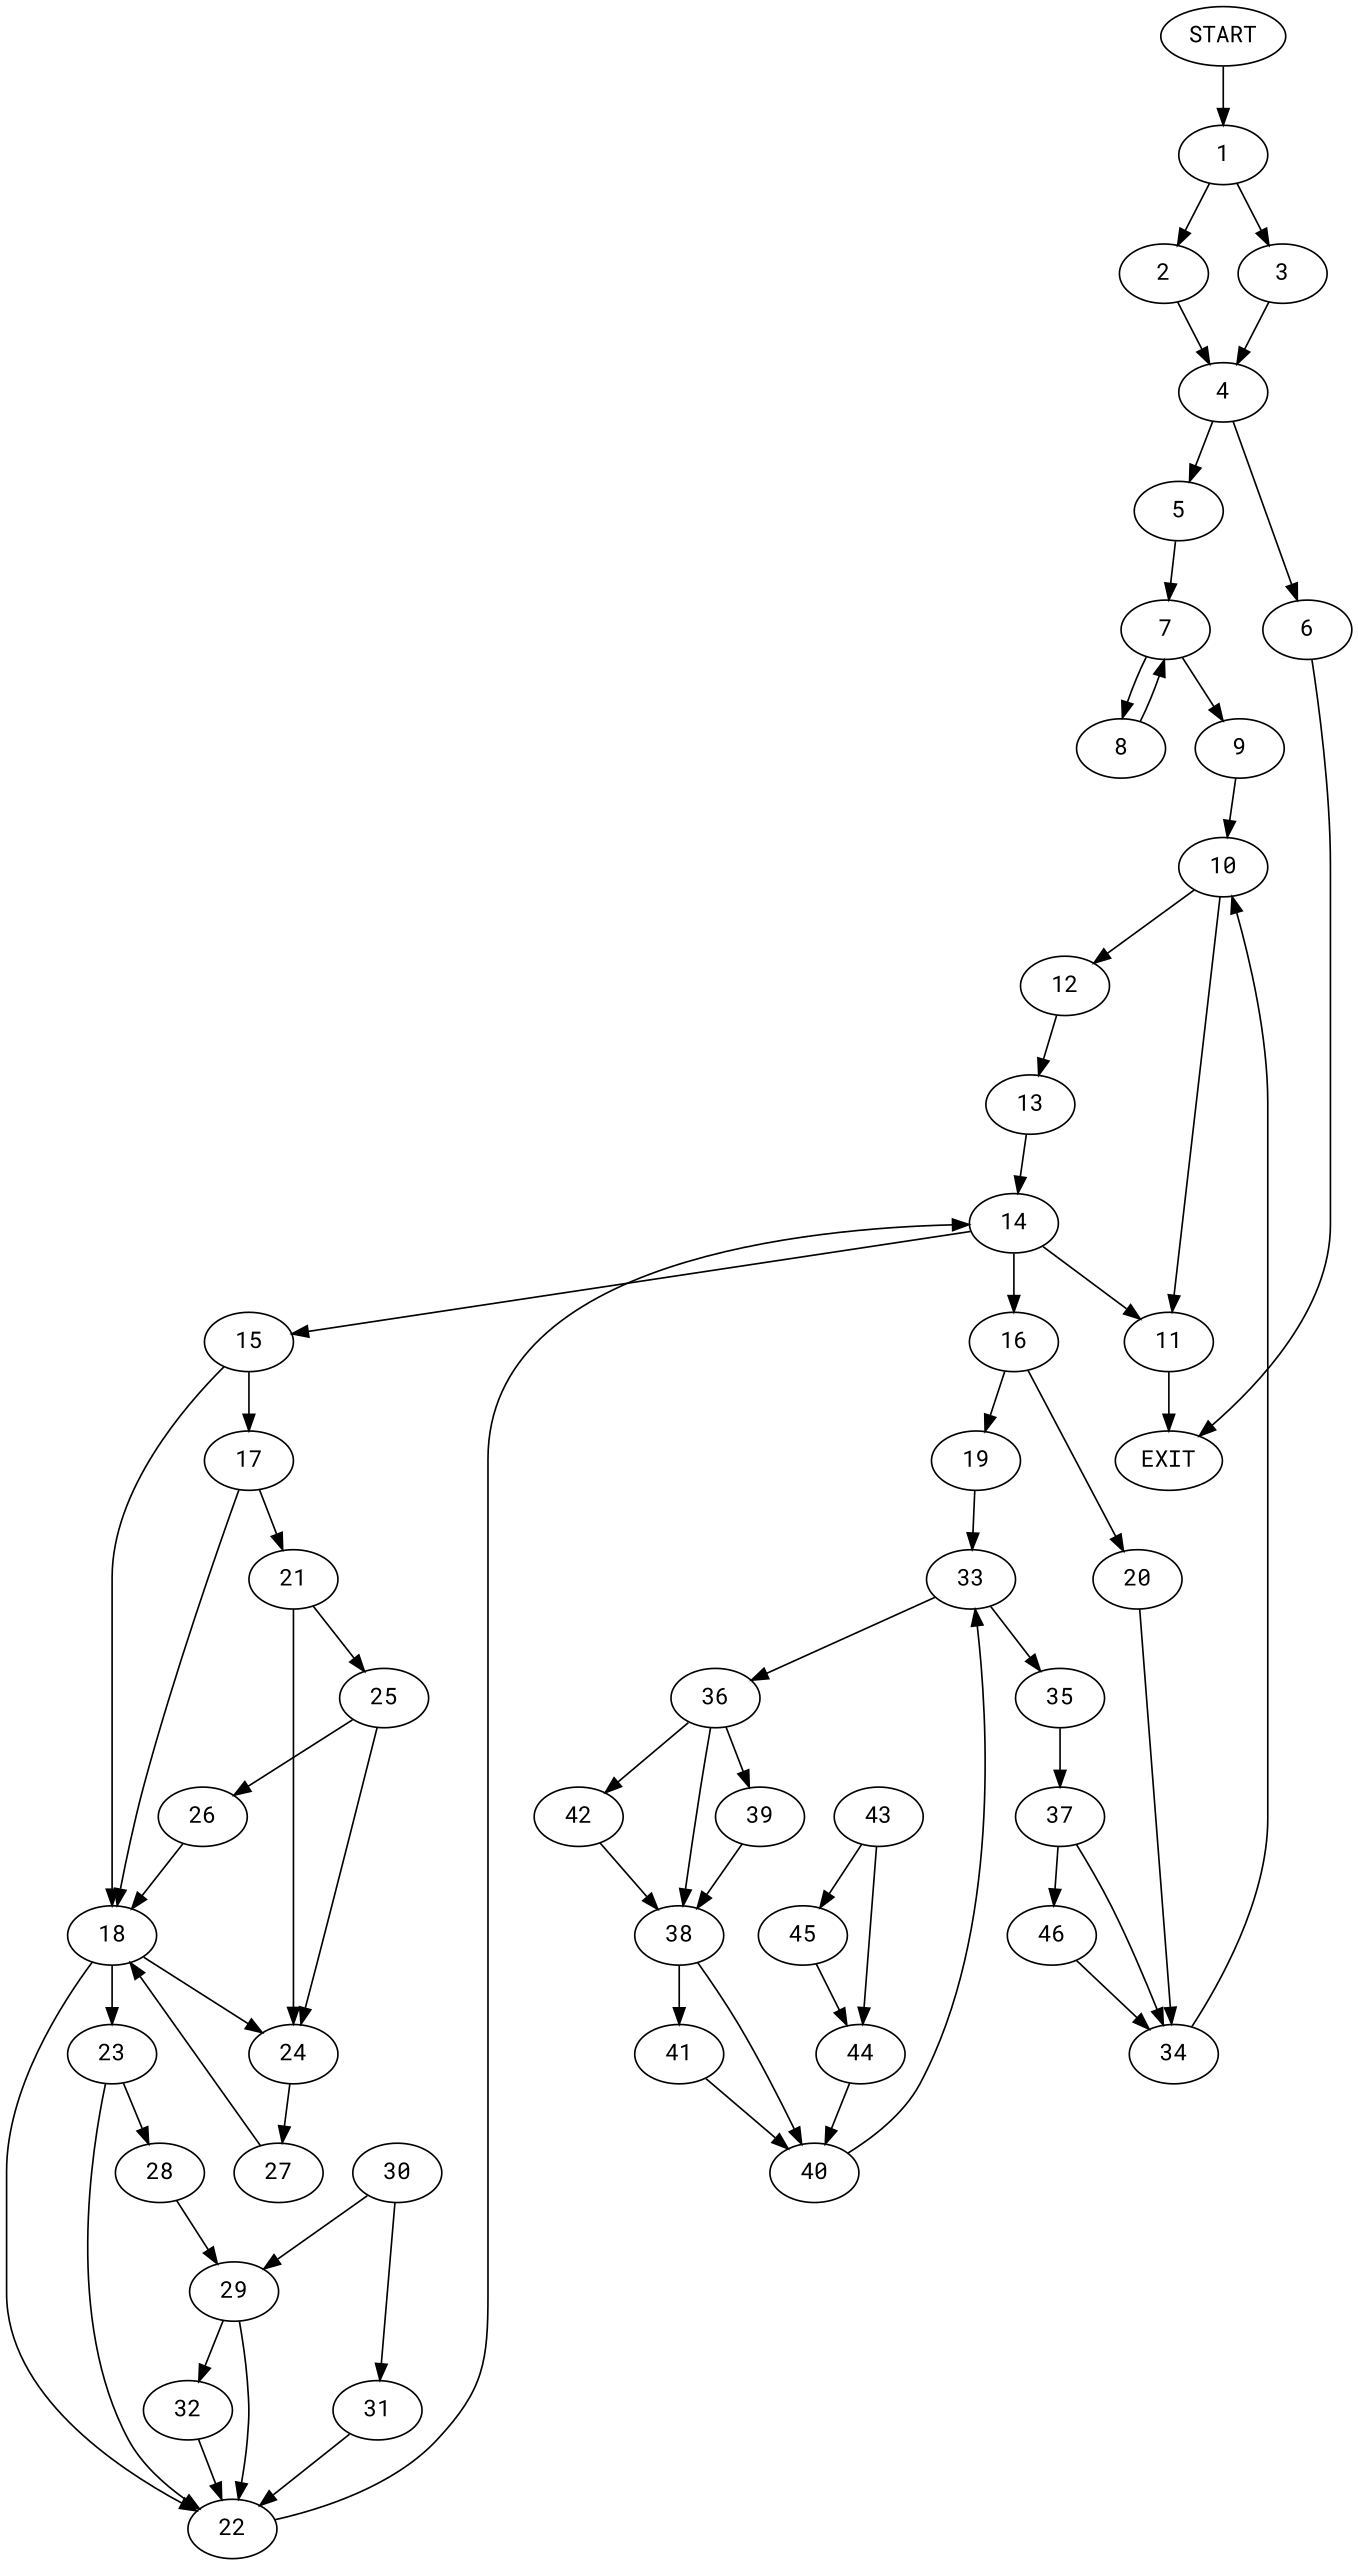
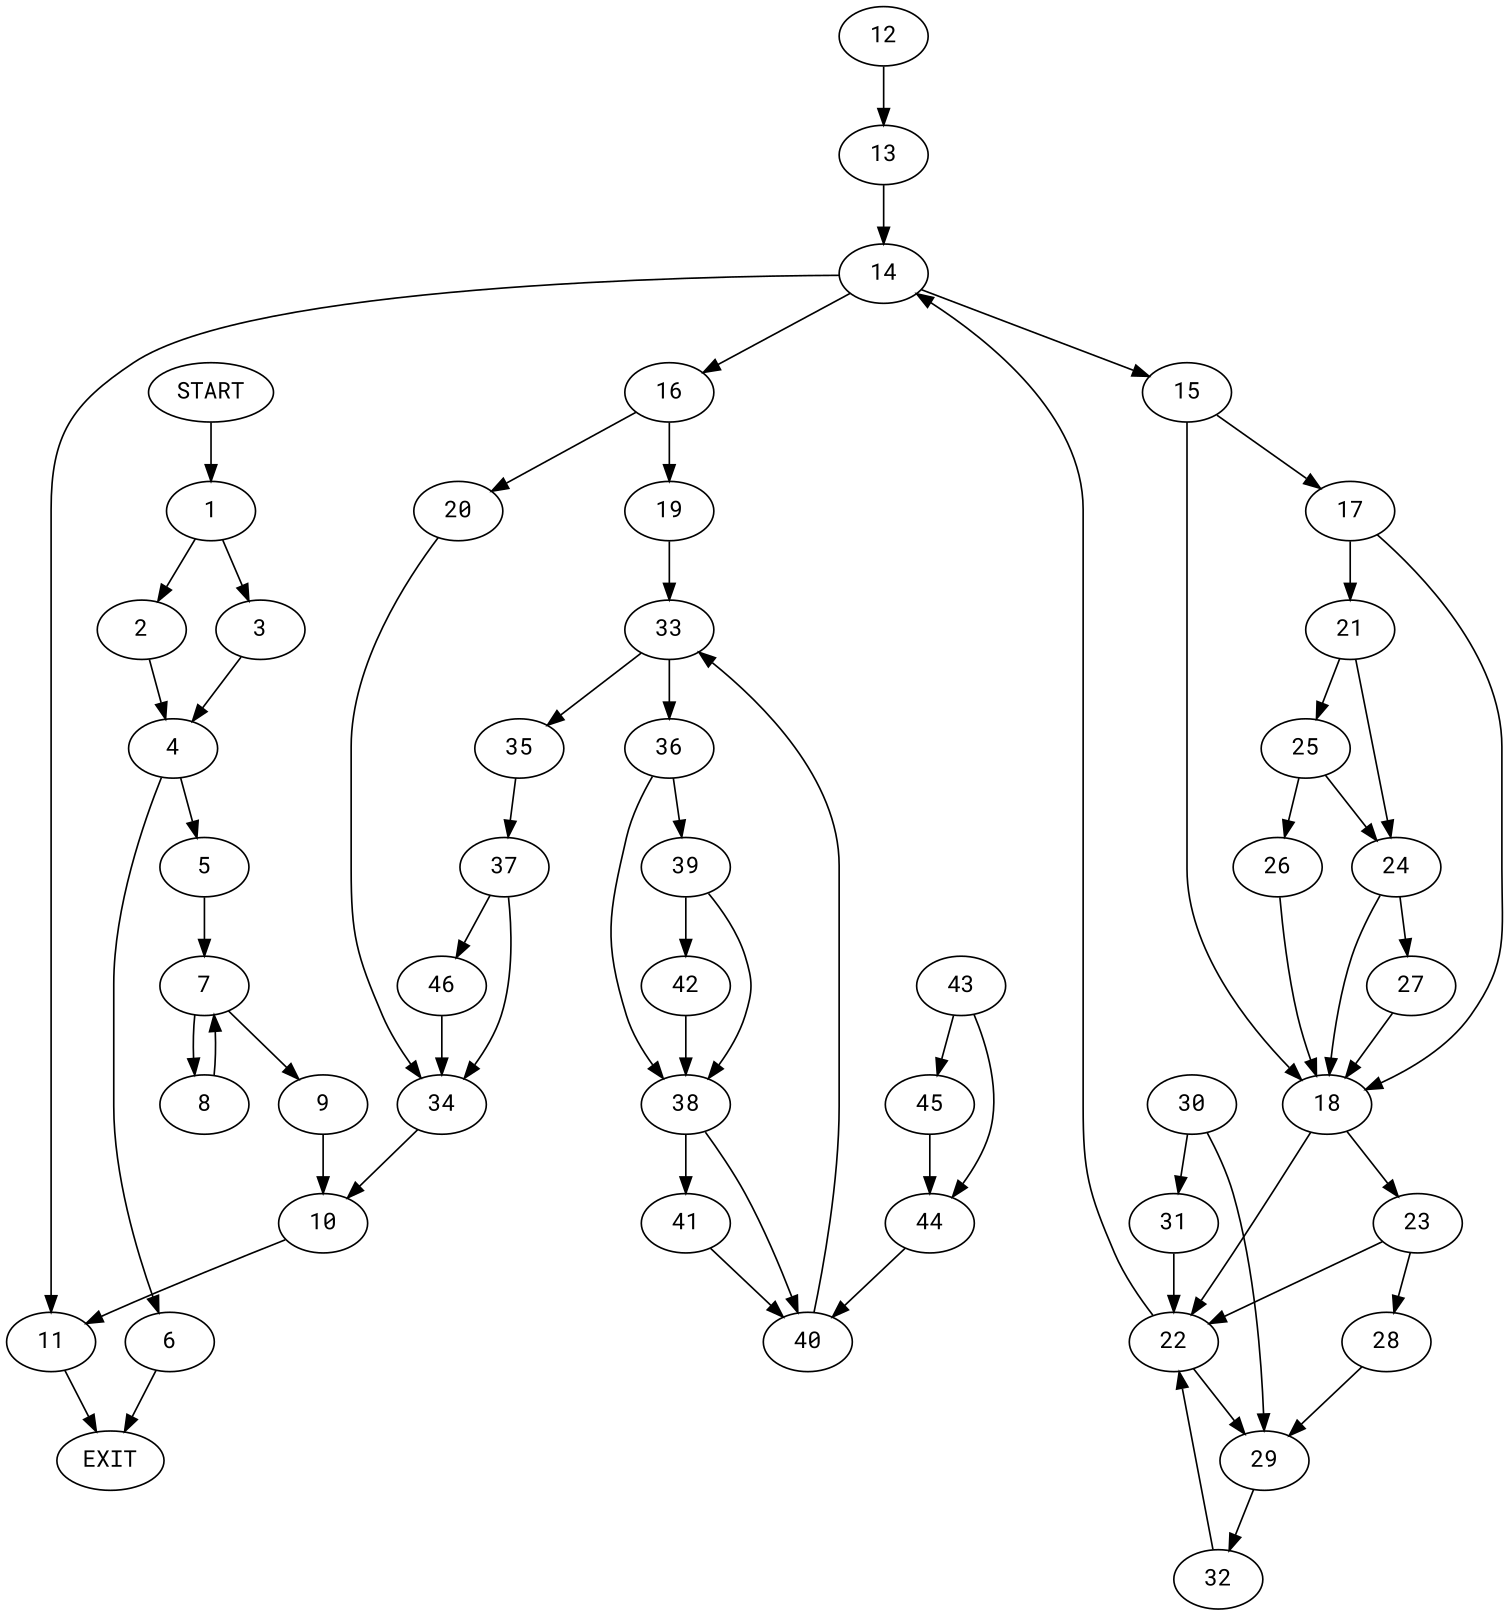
(1151, 922) -> none
(653, 1752) -> (686, 918)
(196, 1990) -> (1347, 974)
(249, 2402) -> (1214, 1395)
